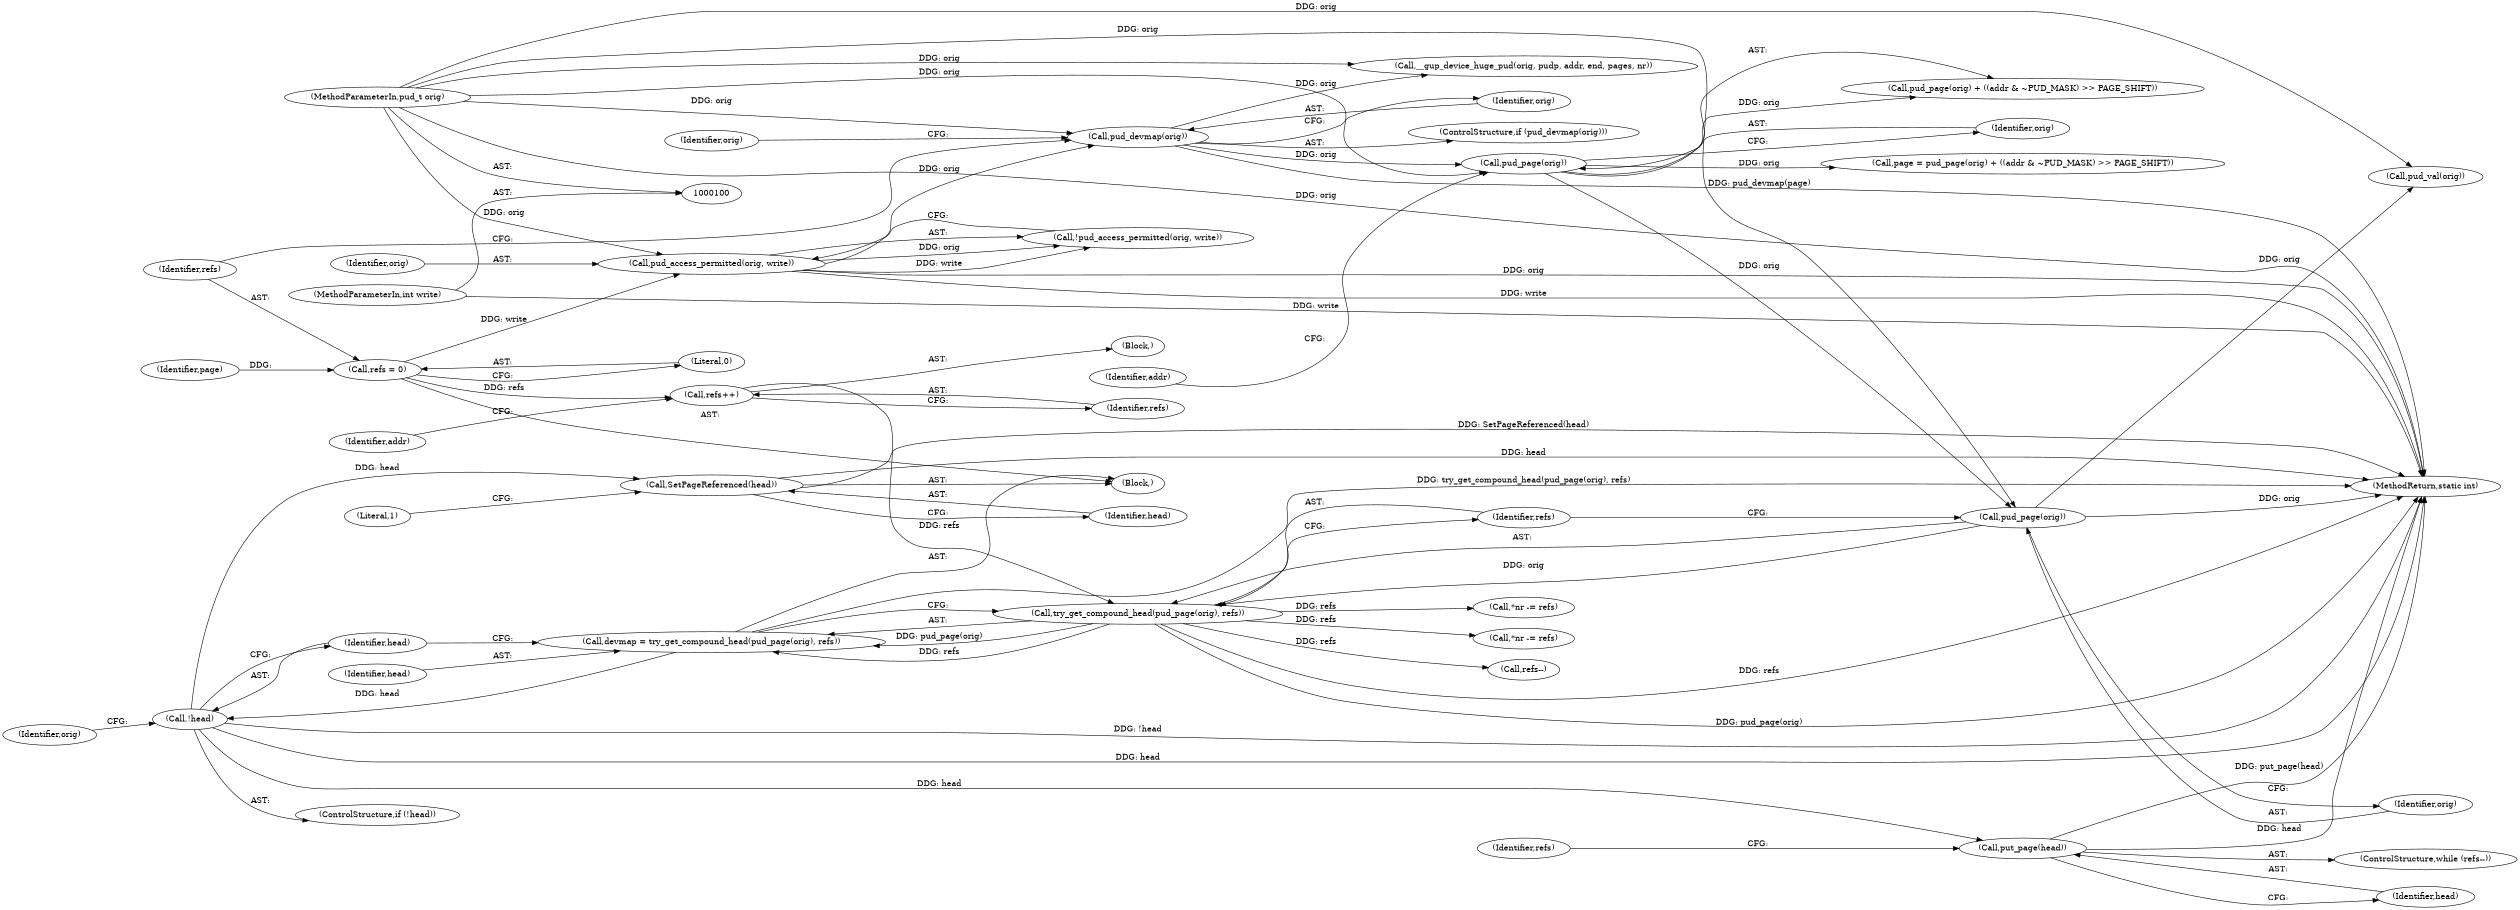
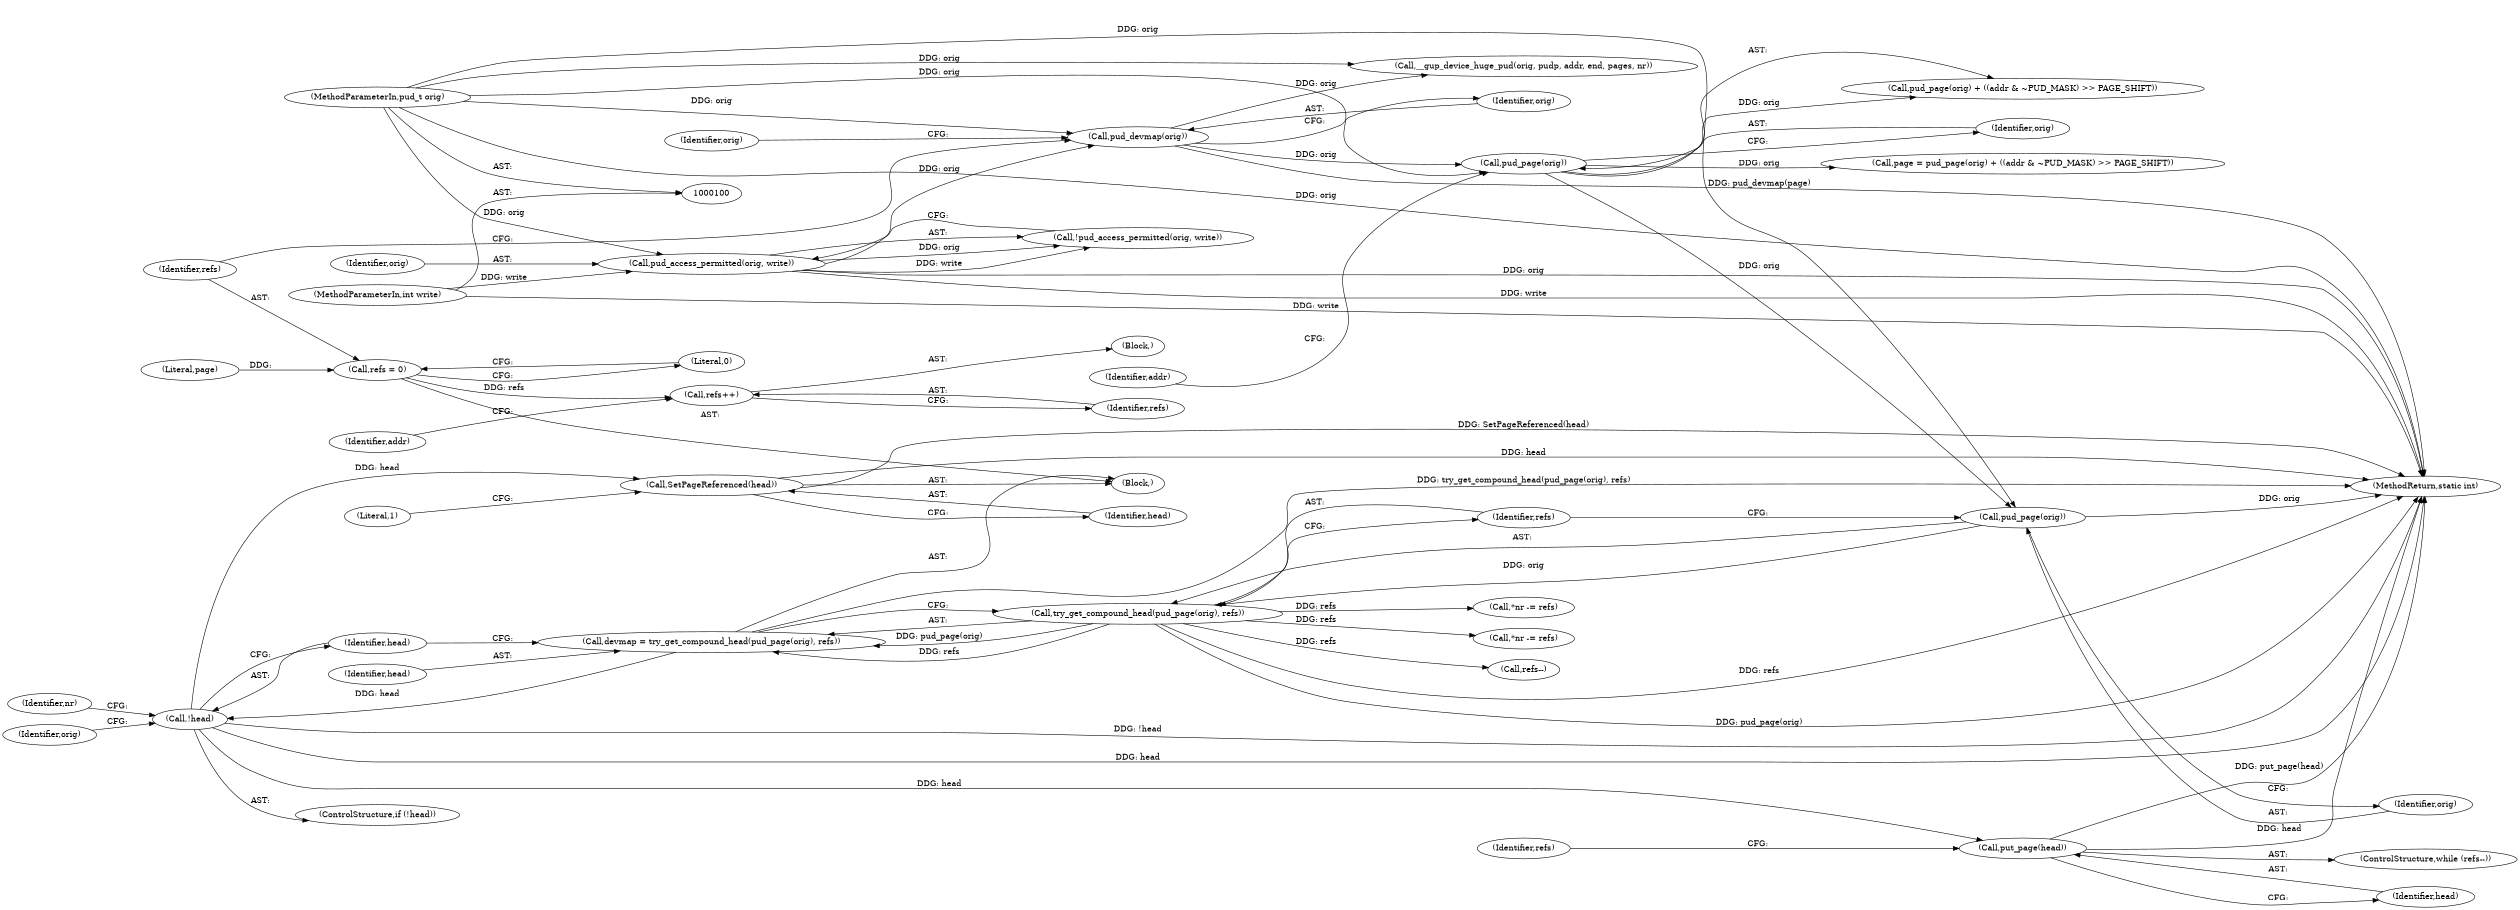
(1524, 133) -> none
(2426, 177) -> none
(539, 319) -> (537, 280)
(504, 362) -> (504, 362)
(190, 370) -> (190, 370)
(890, 510) -> none
none -> (50, 704)
